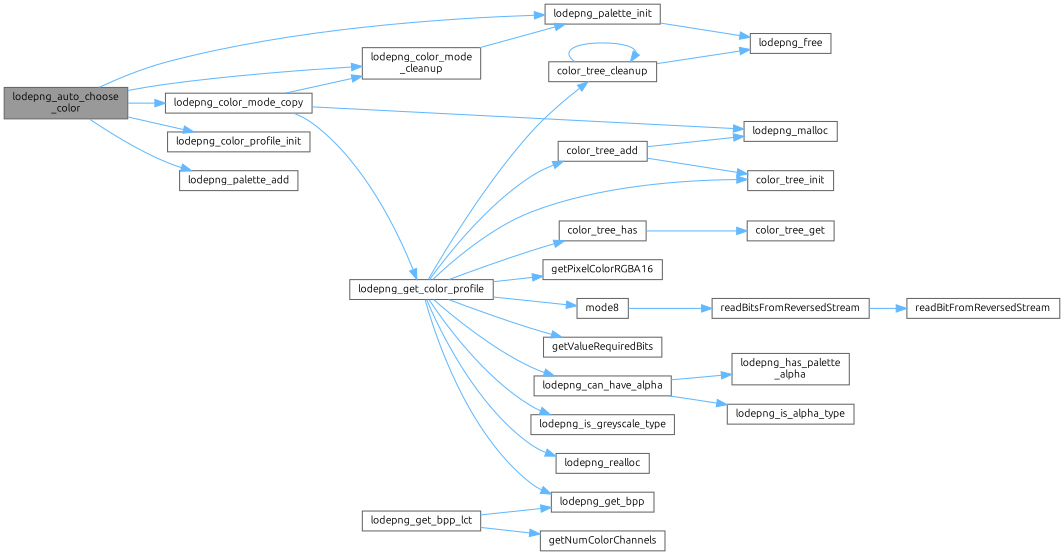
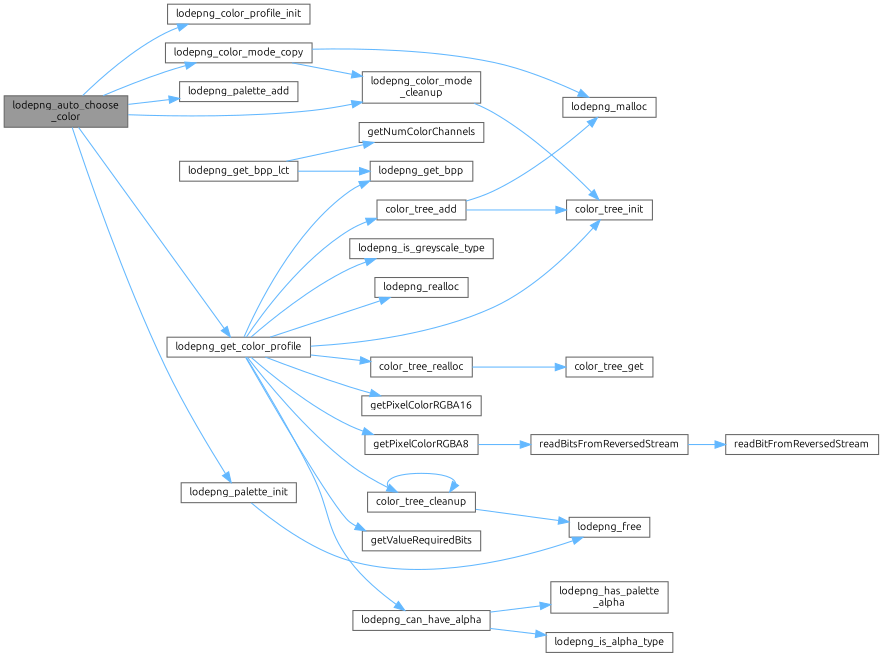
(517, 37) -> (537, 143)
(366, 181) -> (151, 228)
(603, 231) -> (422, 367)
(603, 308) -> (422, 445)
